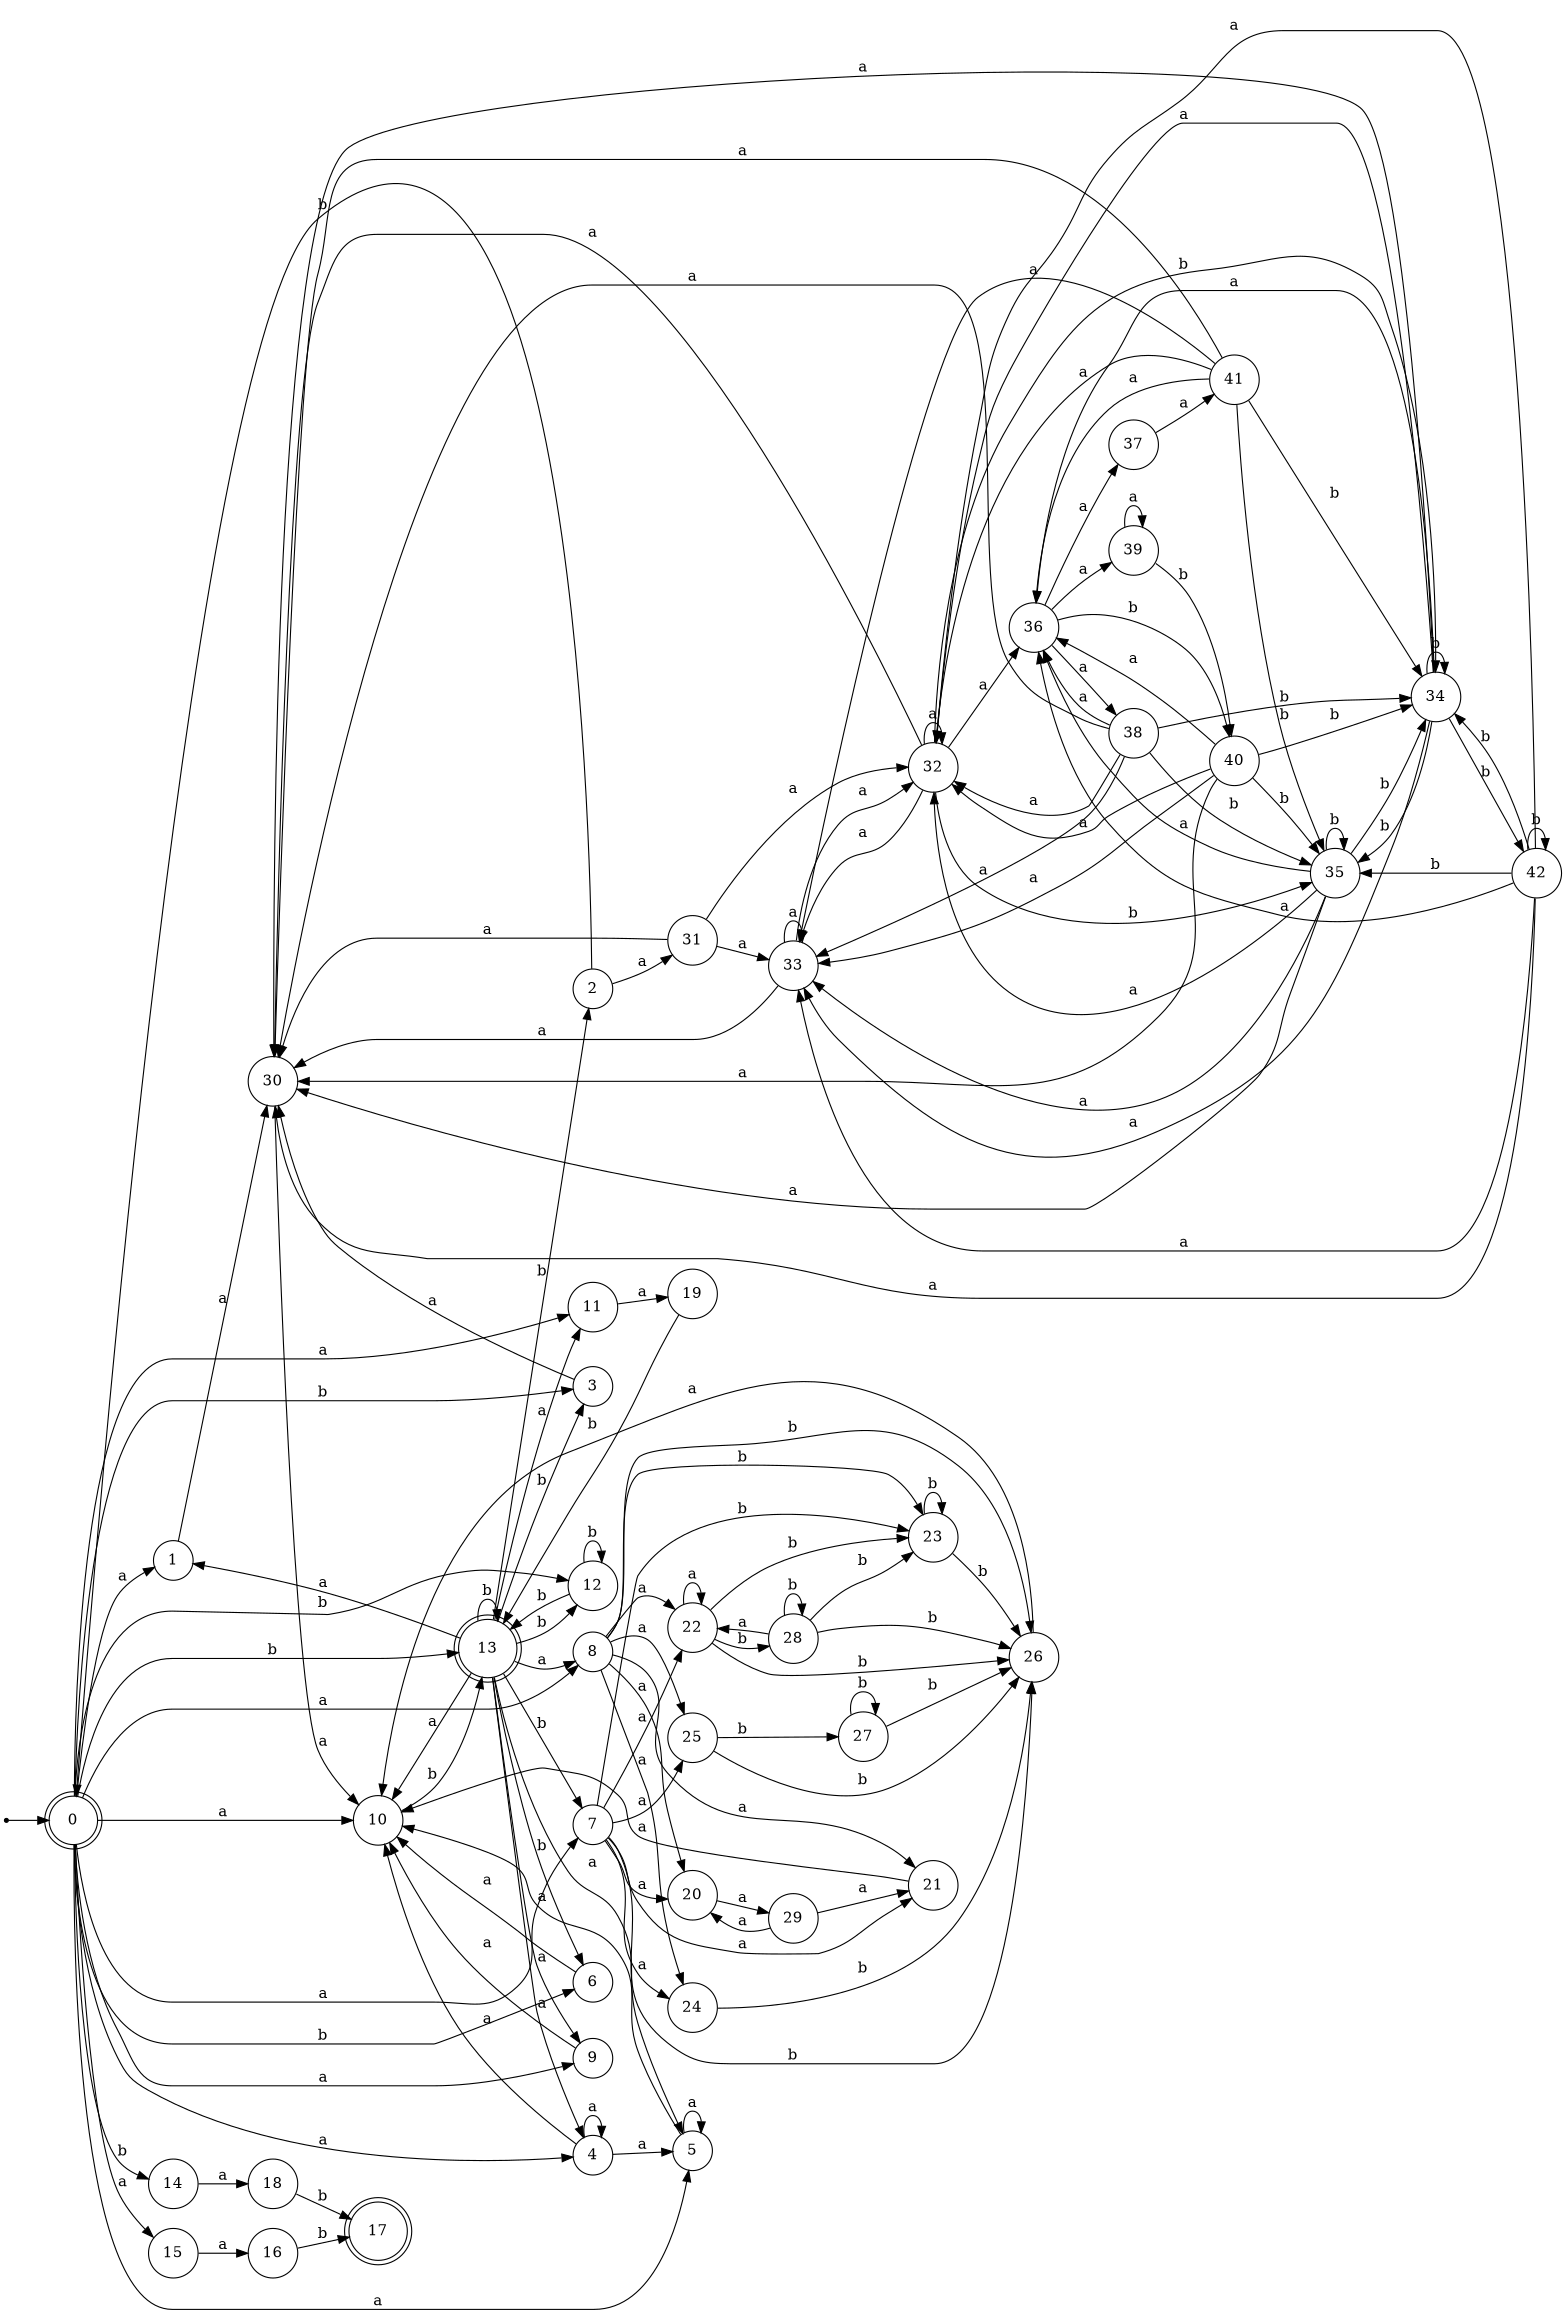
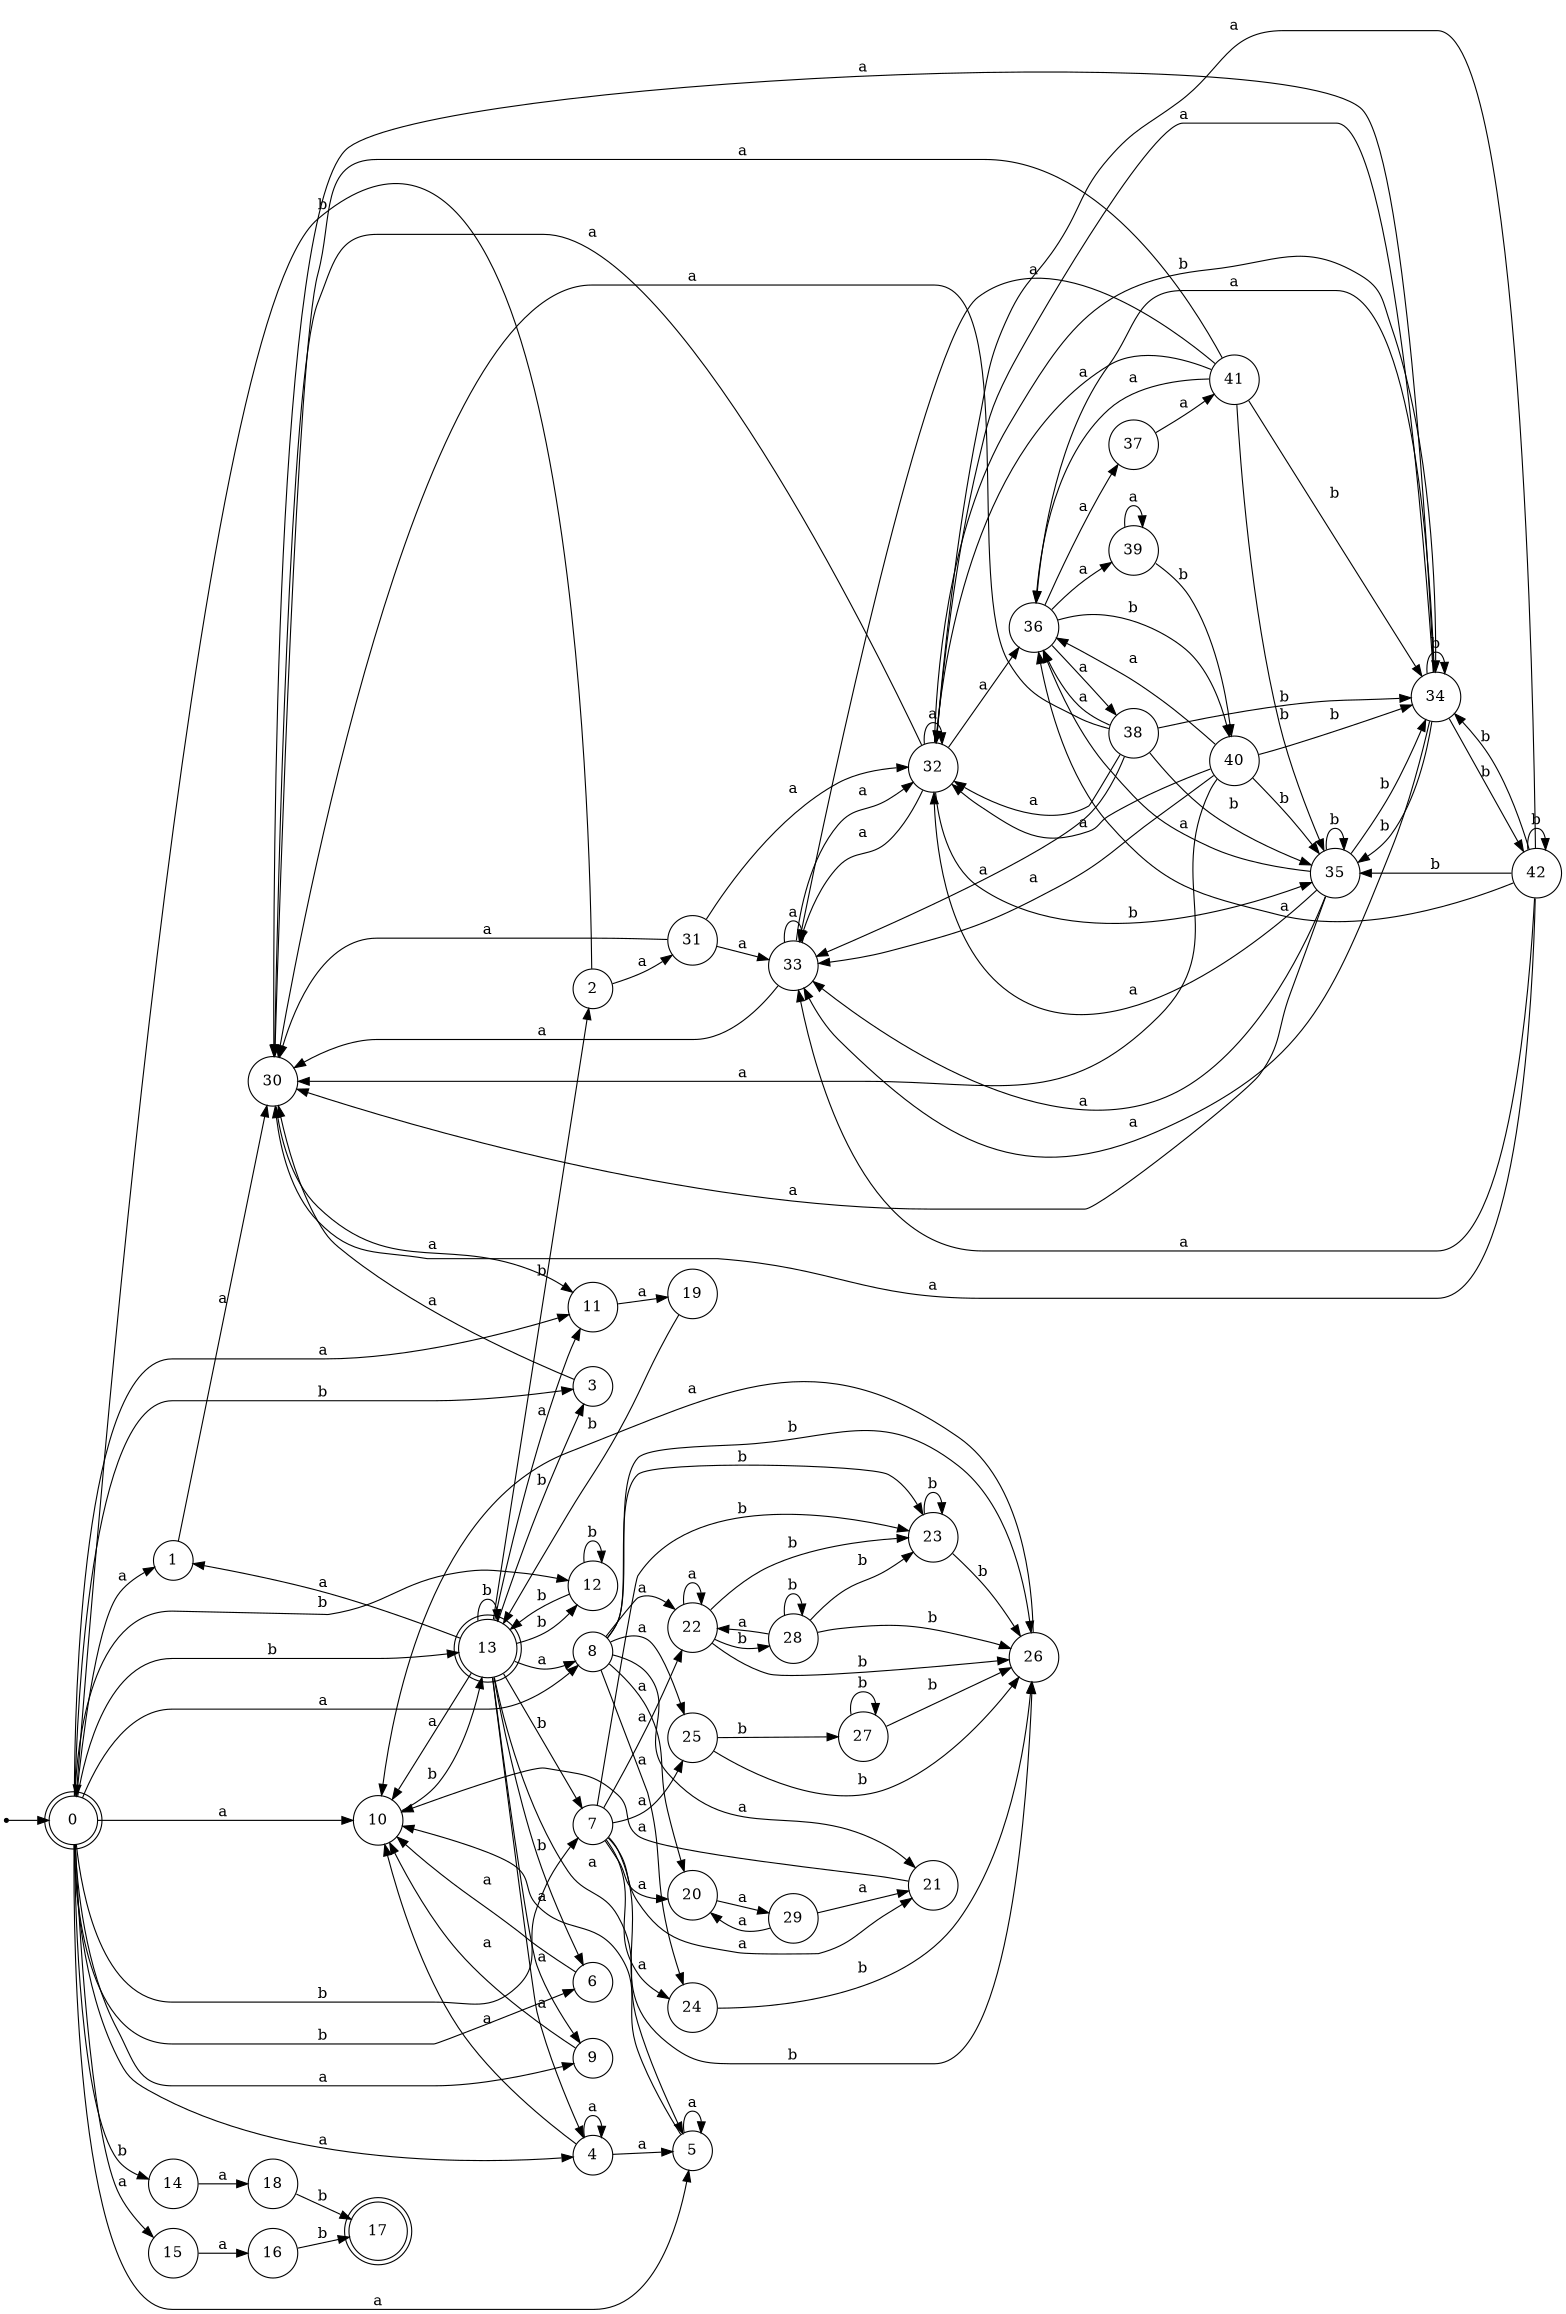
(289, 1457) -> (383, 1245)
(323, 1994) -> (323, 1994)
